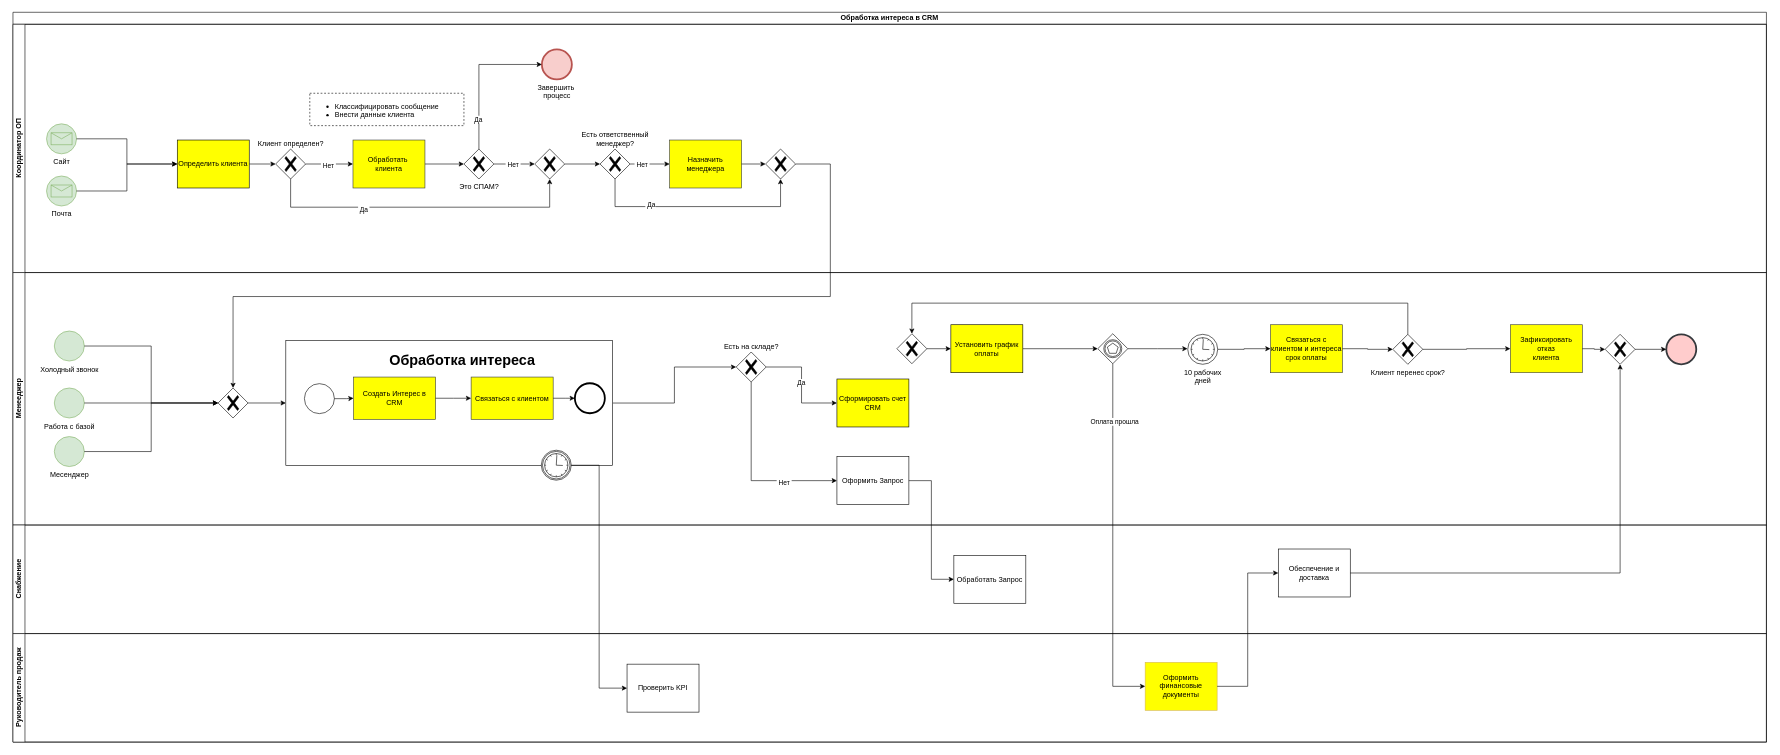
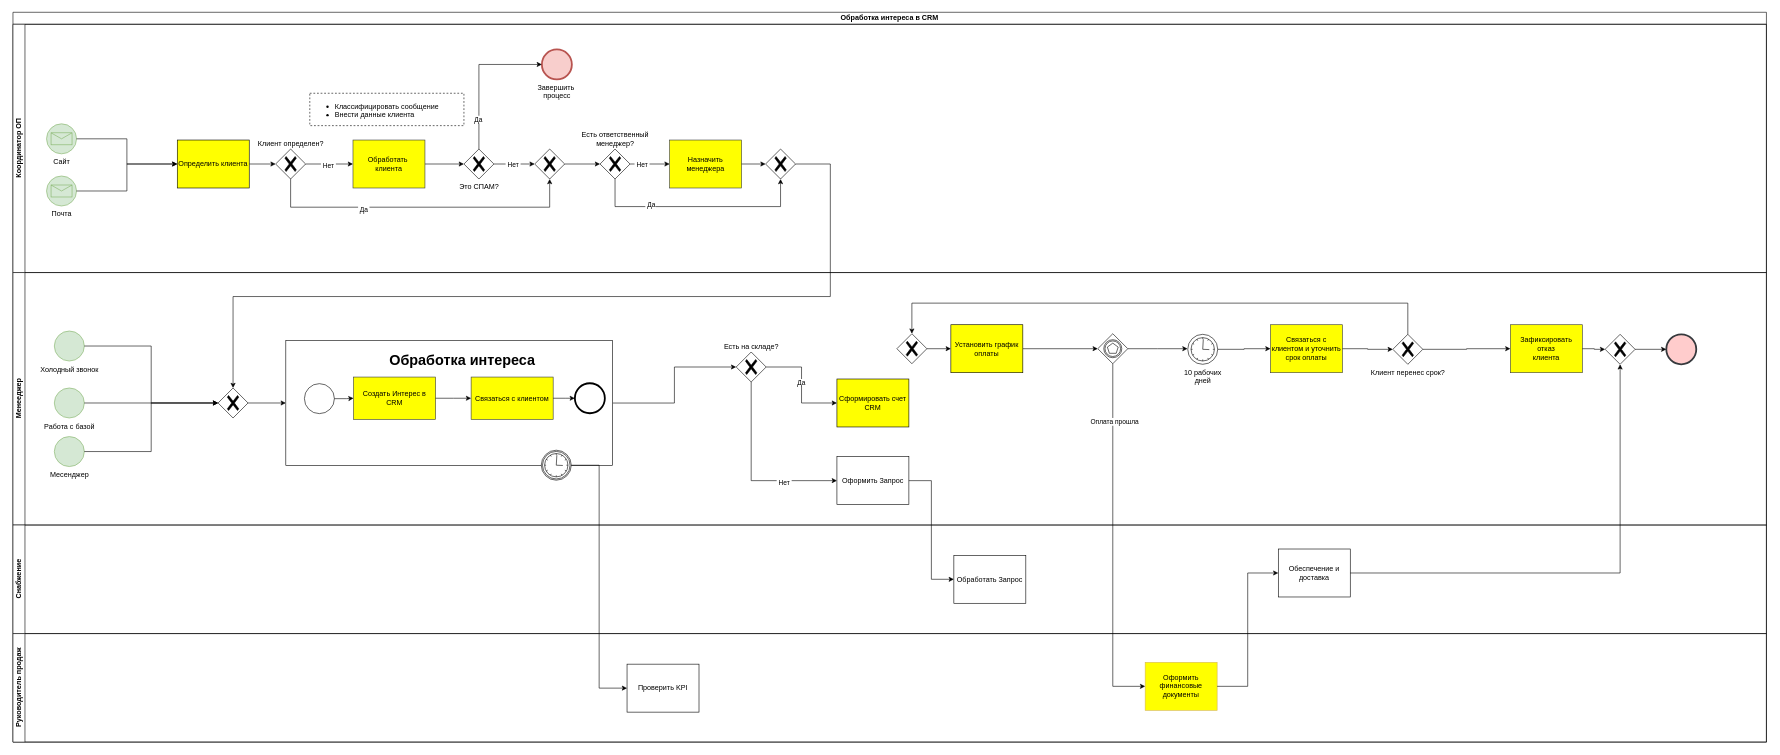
(1307, 349) -> (1307, 349)
